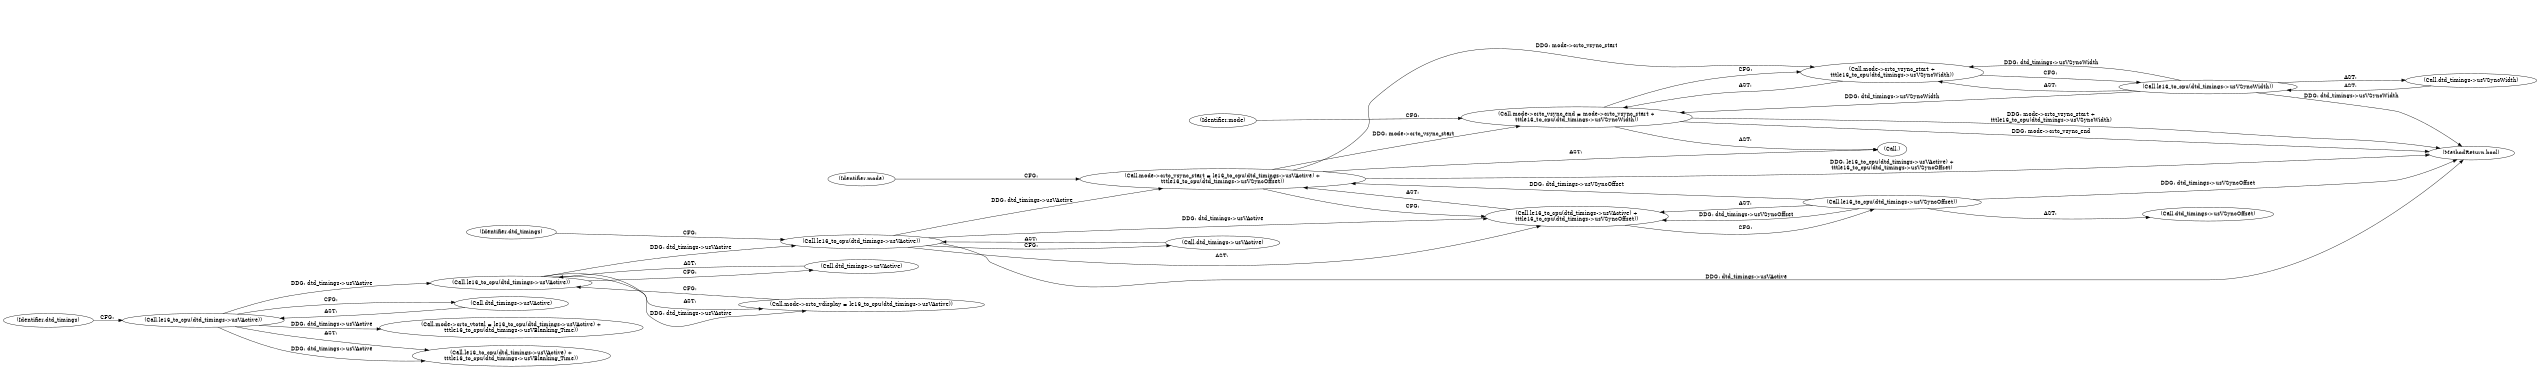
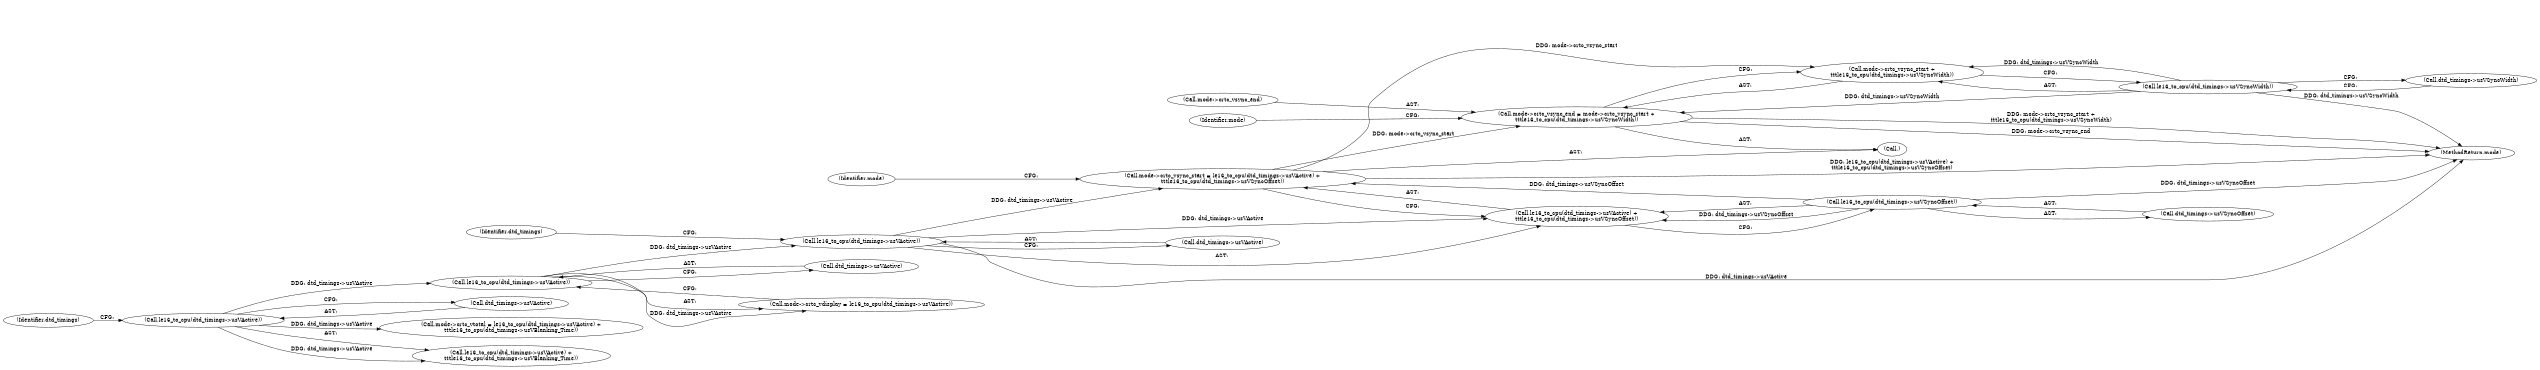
(2351, 78) -> (2351, 78)
(2351, 86) -> (2351, 86)
none -> (1223, 100)
(2471, 153) -> (2471, 153)
none -> (2061, 209)
